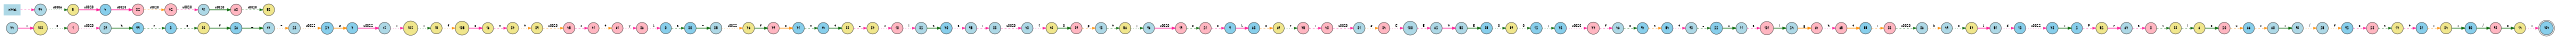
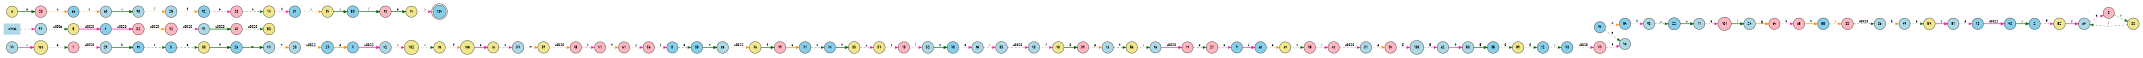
(525, 26) -> (531, 45)
(513, 28) -> (518, 47)
(1629, 28) -> (1611, 35)
(2034, 28) -> (1992, 24)
(2186, 28) -> (2110, 26)
